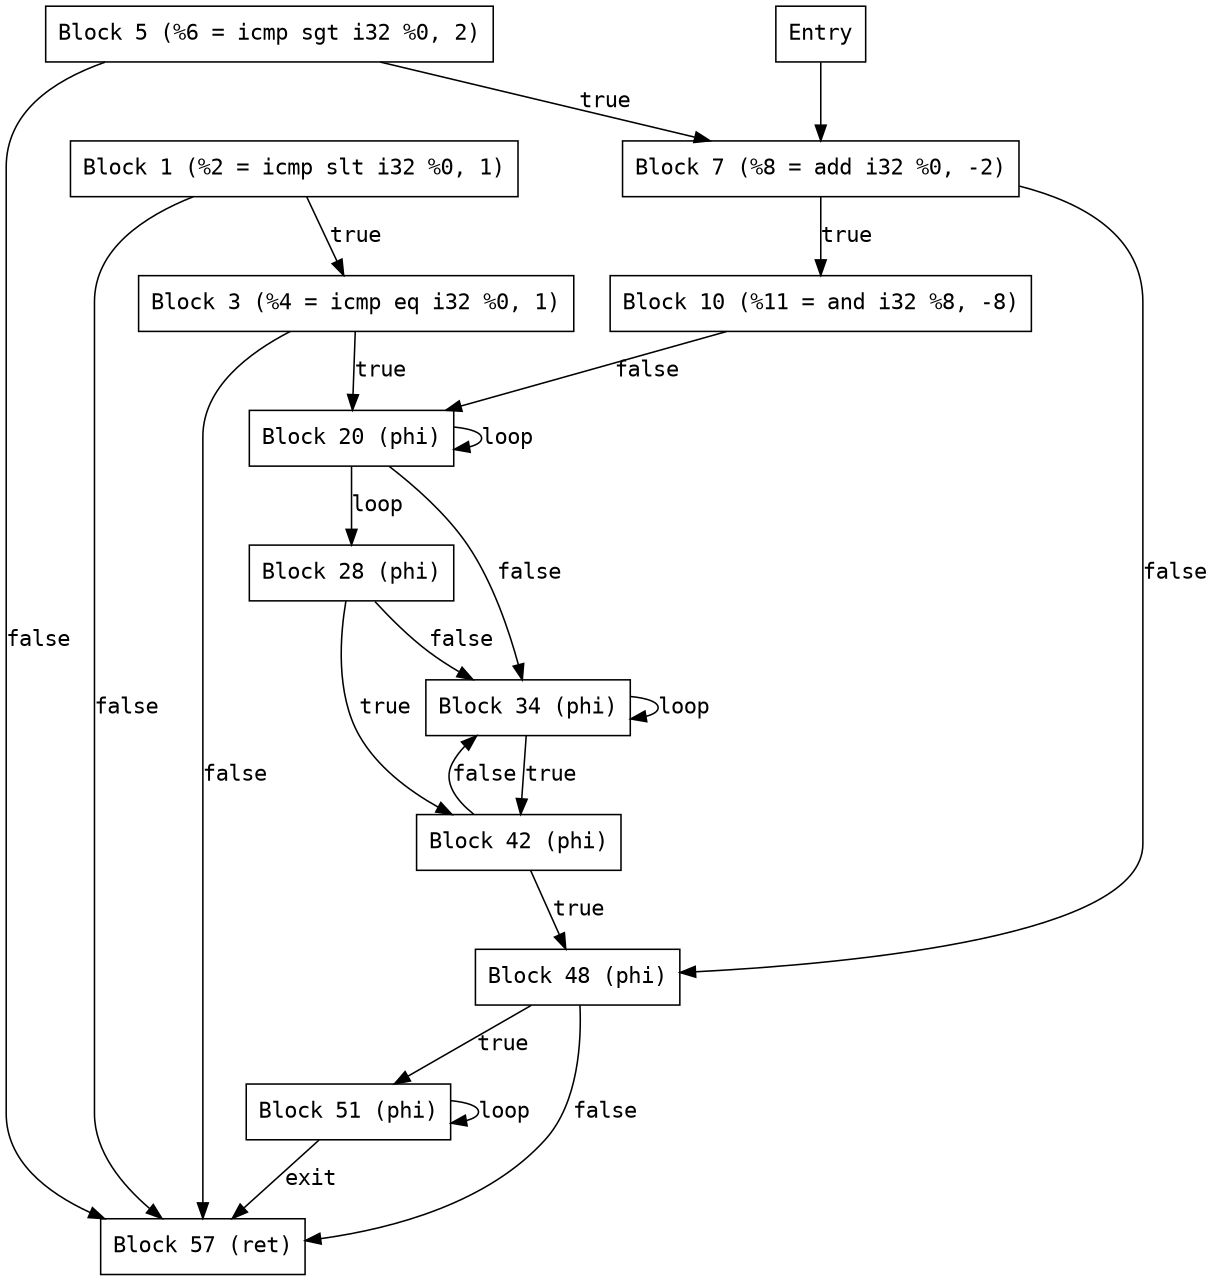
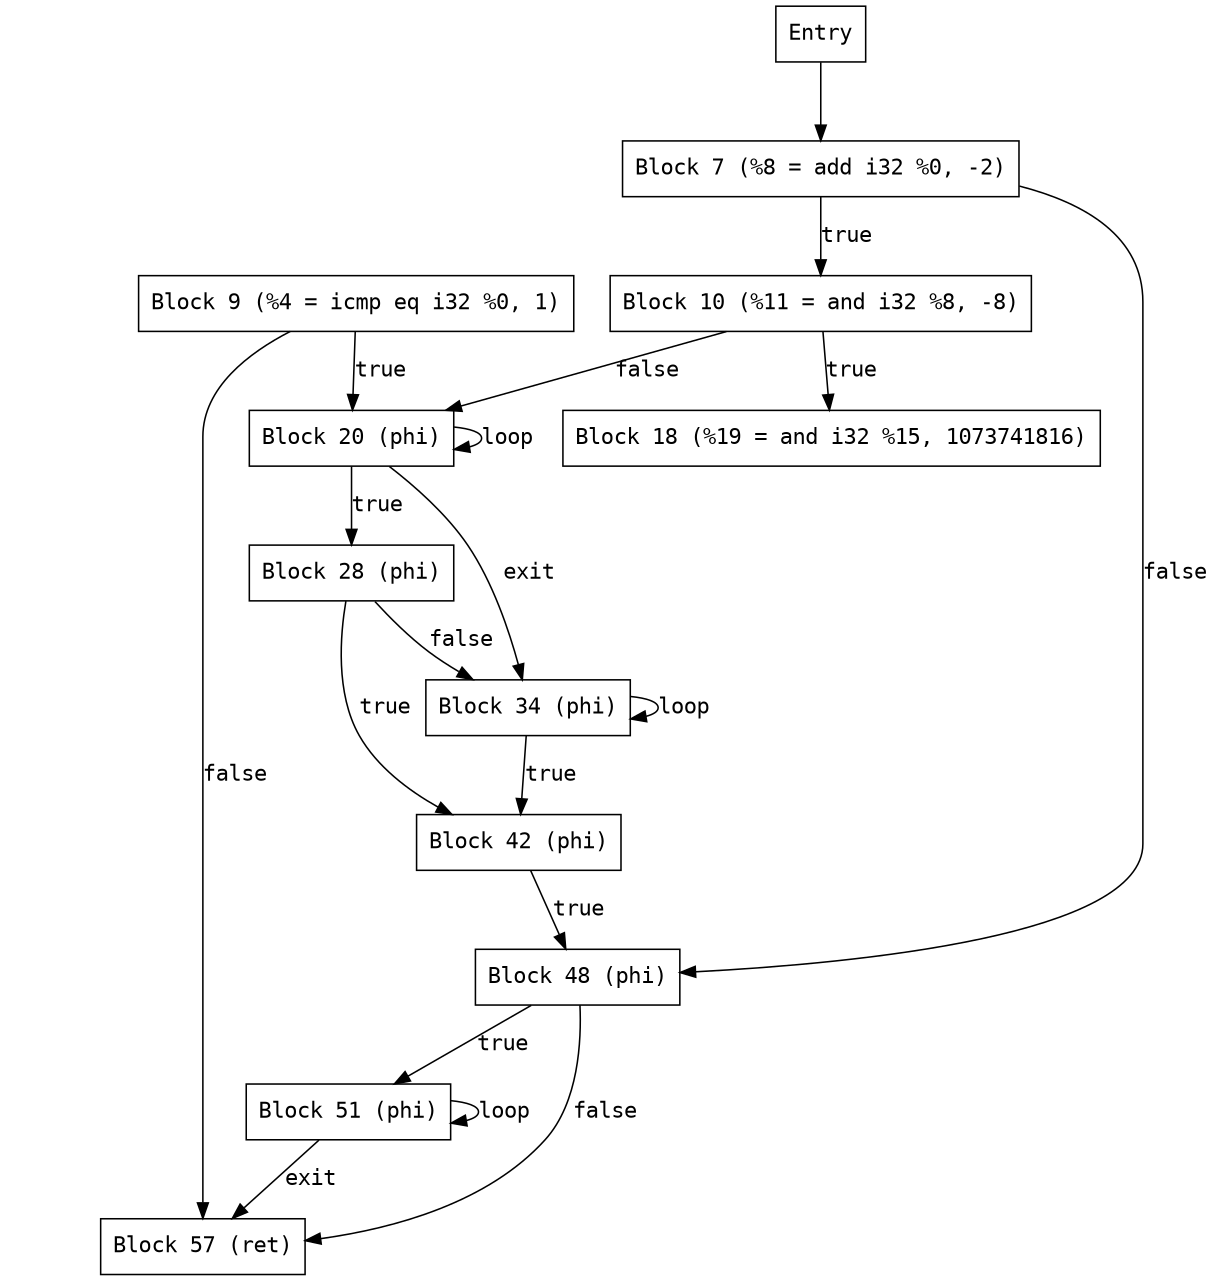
(269, 34) -> none
(294, 169) -> none
(356, 304) -> (356, 304)
none -> (832, 438)
(378, 506) -> (378, 506)
(530, 573) -> (530, 573)
(450, 782) -> none
